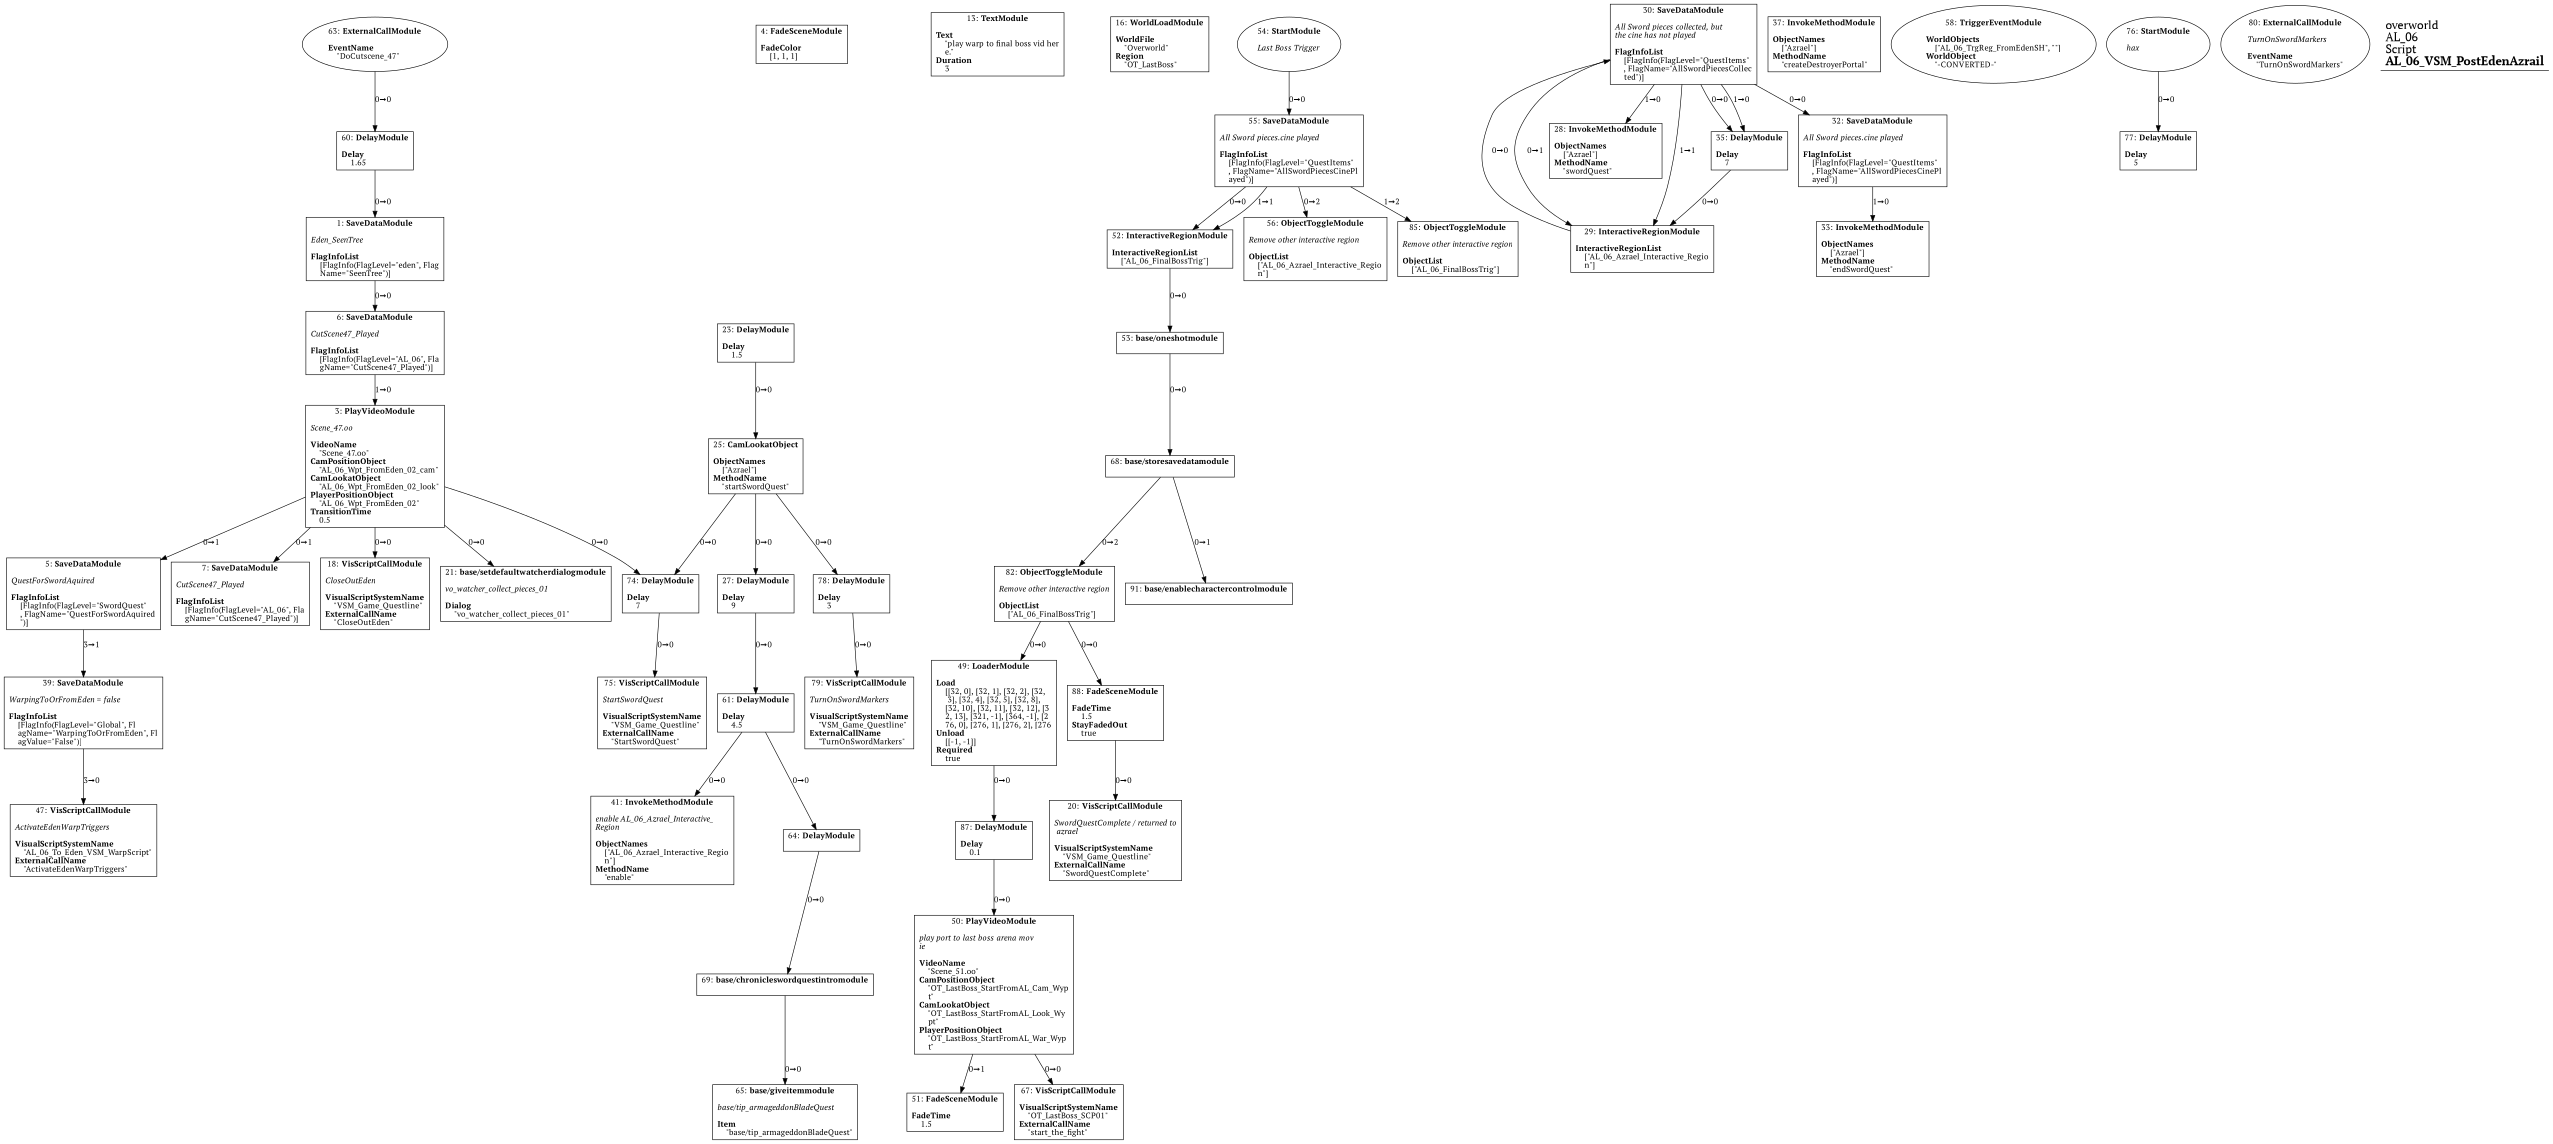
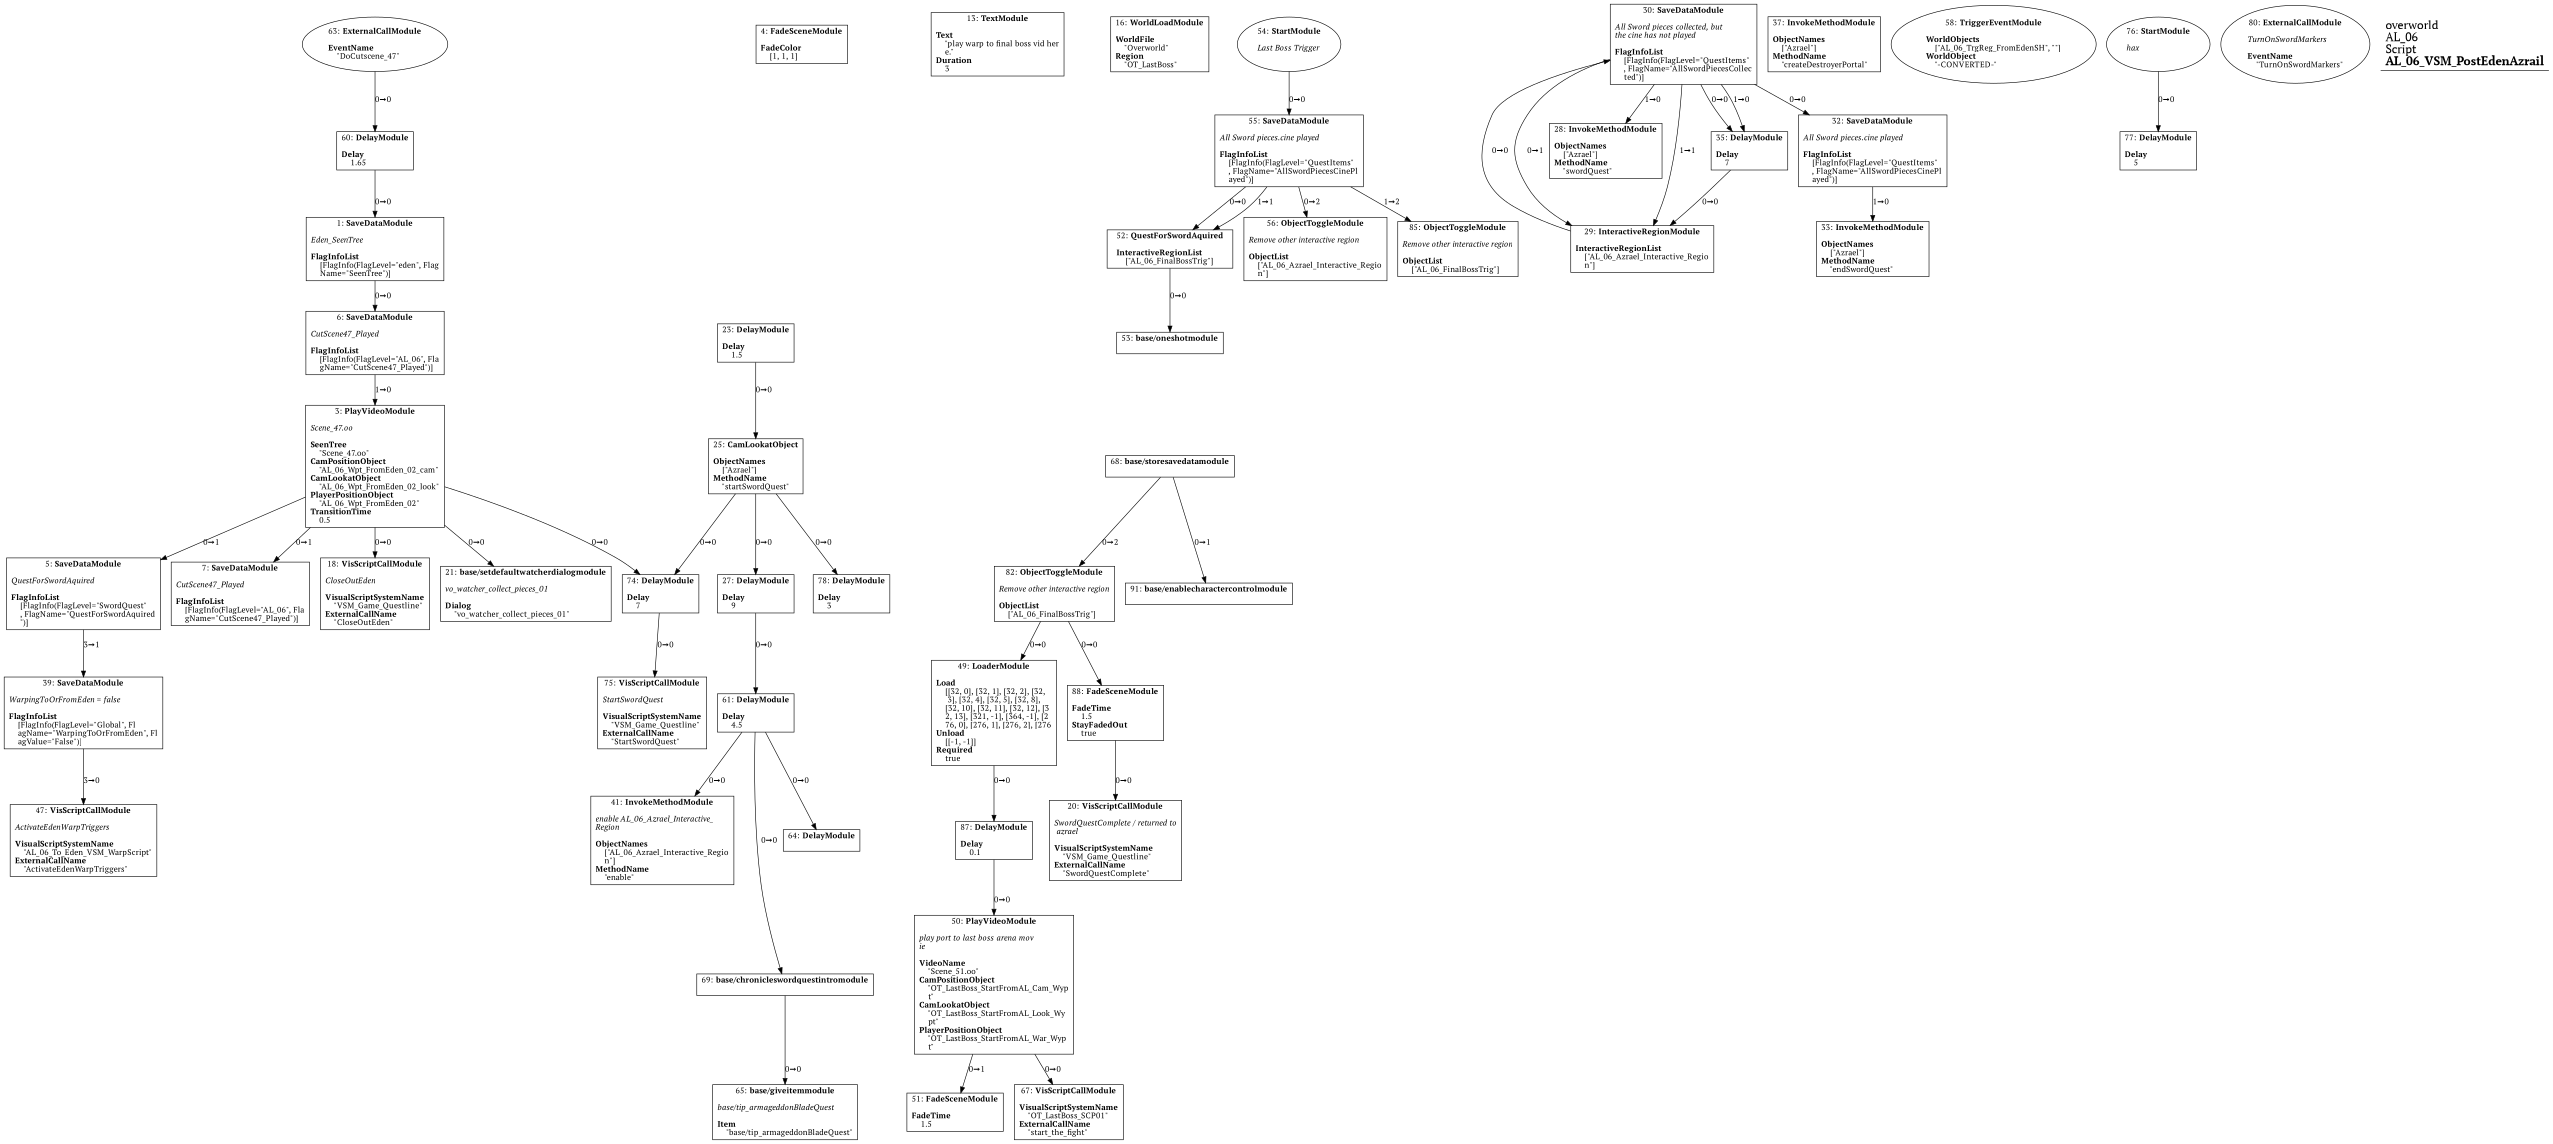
(1177, 236) -> (1177, 236)
(1170, 402) -> none
(334, 445) -> (329, 445)
(859, 713) -> none
(804, 910) -> (758, 851)
